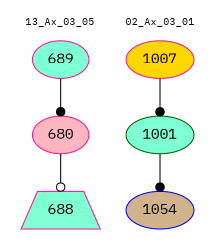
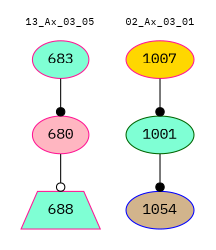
(61, 60) -> (61, 60)
